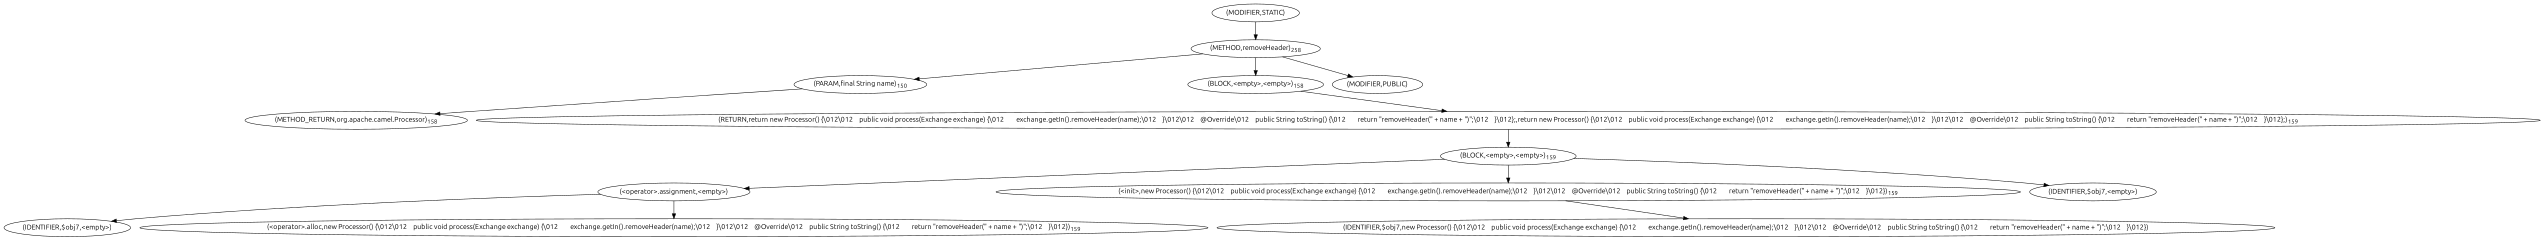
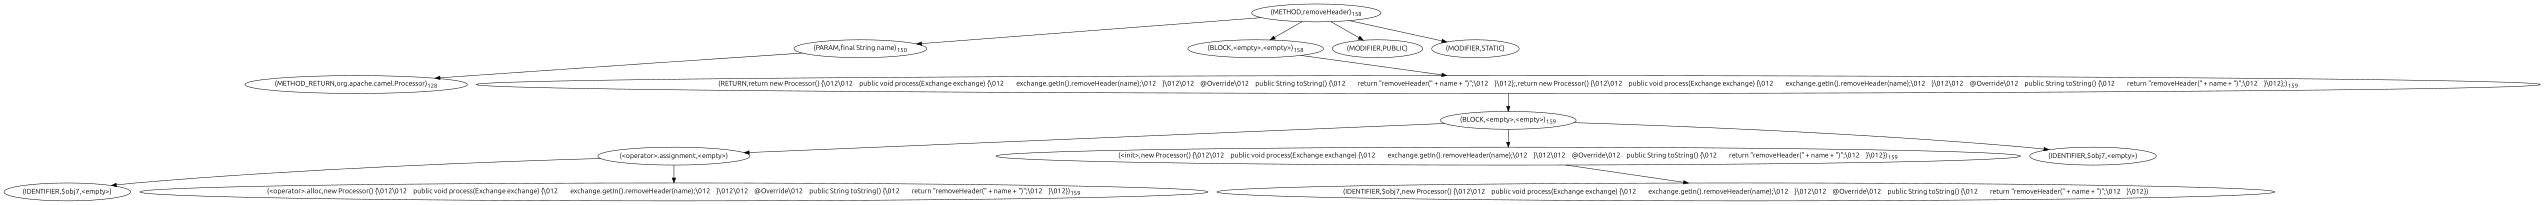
(1256, 28) -> (1396, 31)
(1296, 48) -> (1357, 12)
(433, 120) -> (433, 84)
